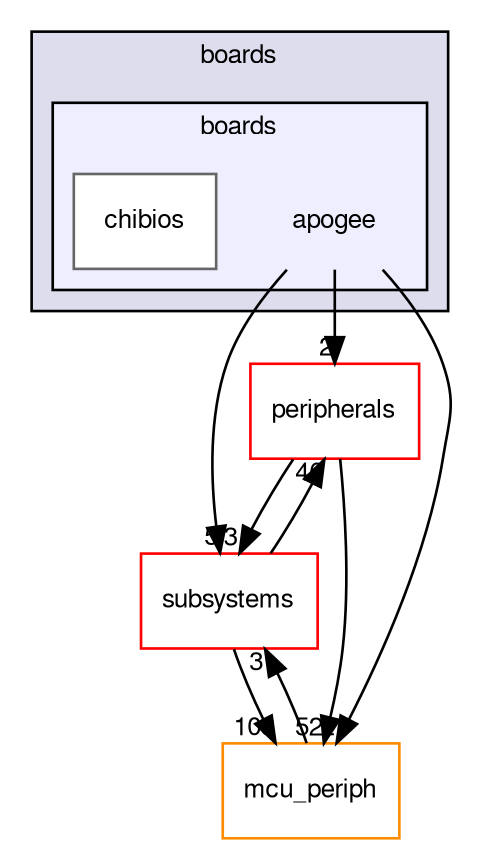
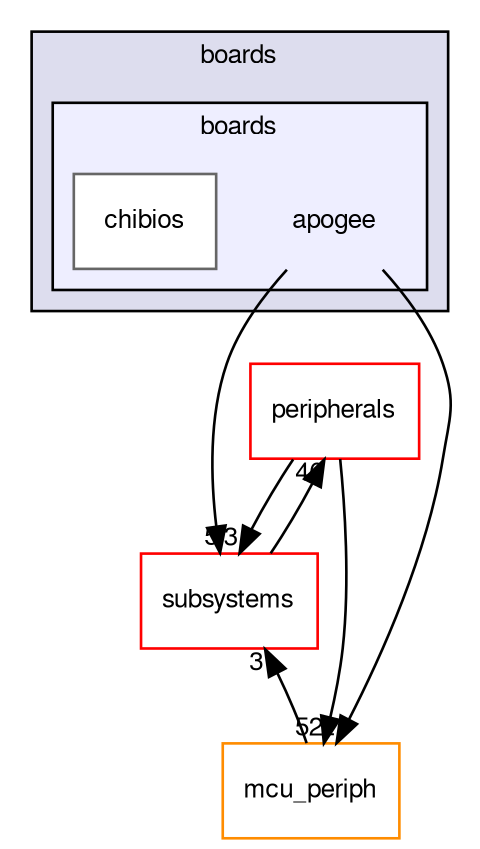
(335, 303) -> none
(247, 685) -> none
